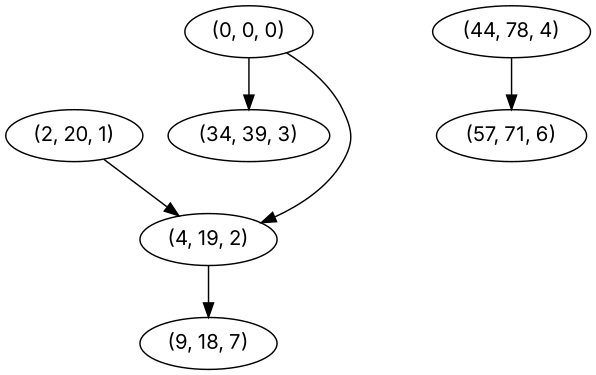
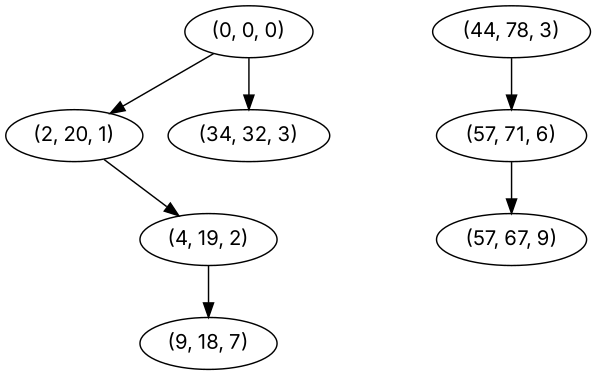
(512, 32) -> (512, 32)
(249, 136) -> (249, 136)
(351, 140) -> (168, 80)
none -> (512, 240)
